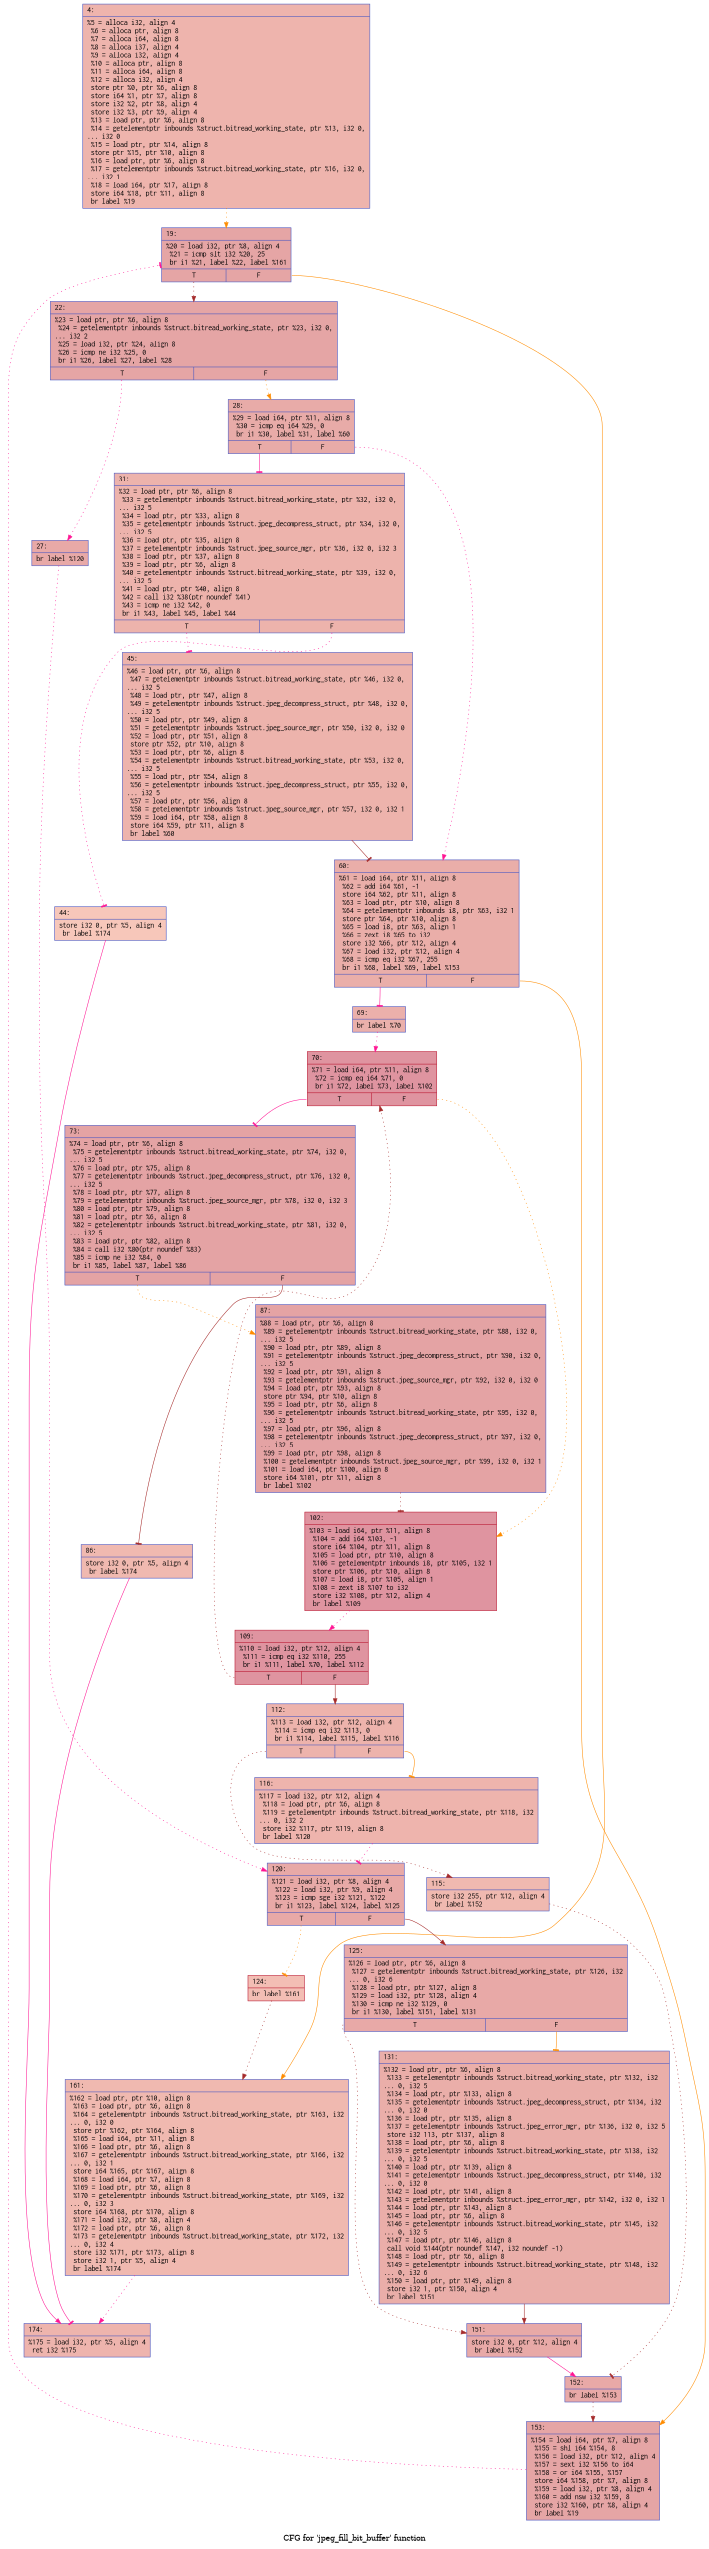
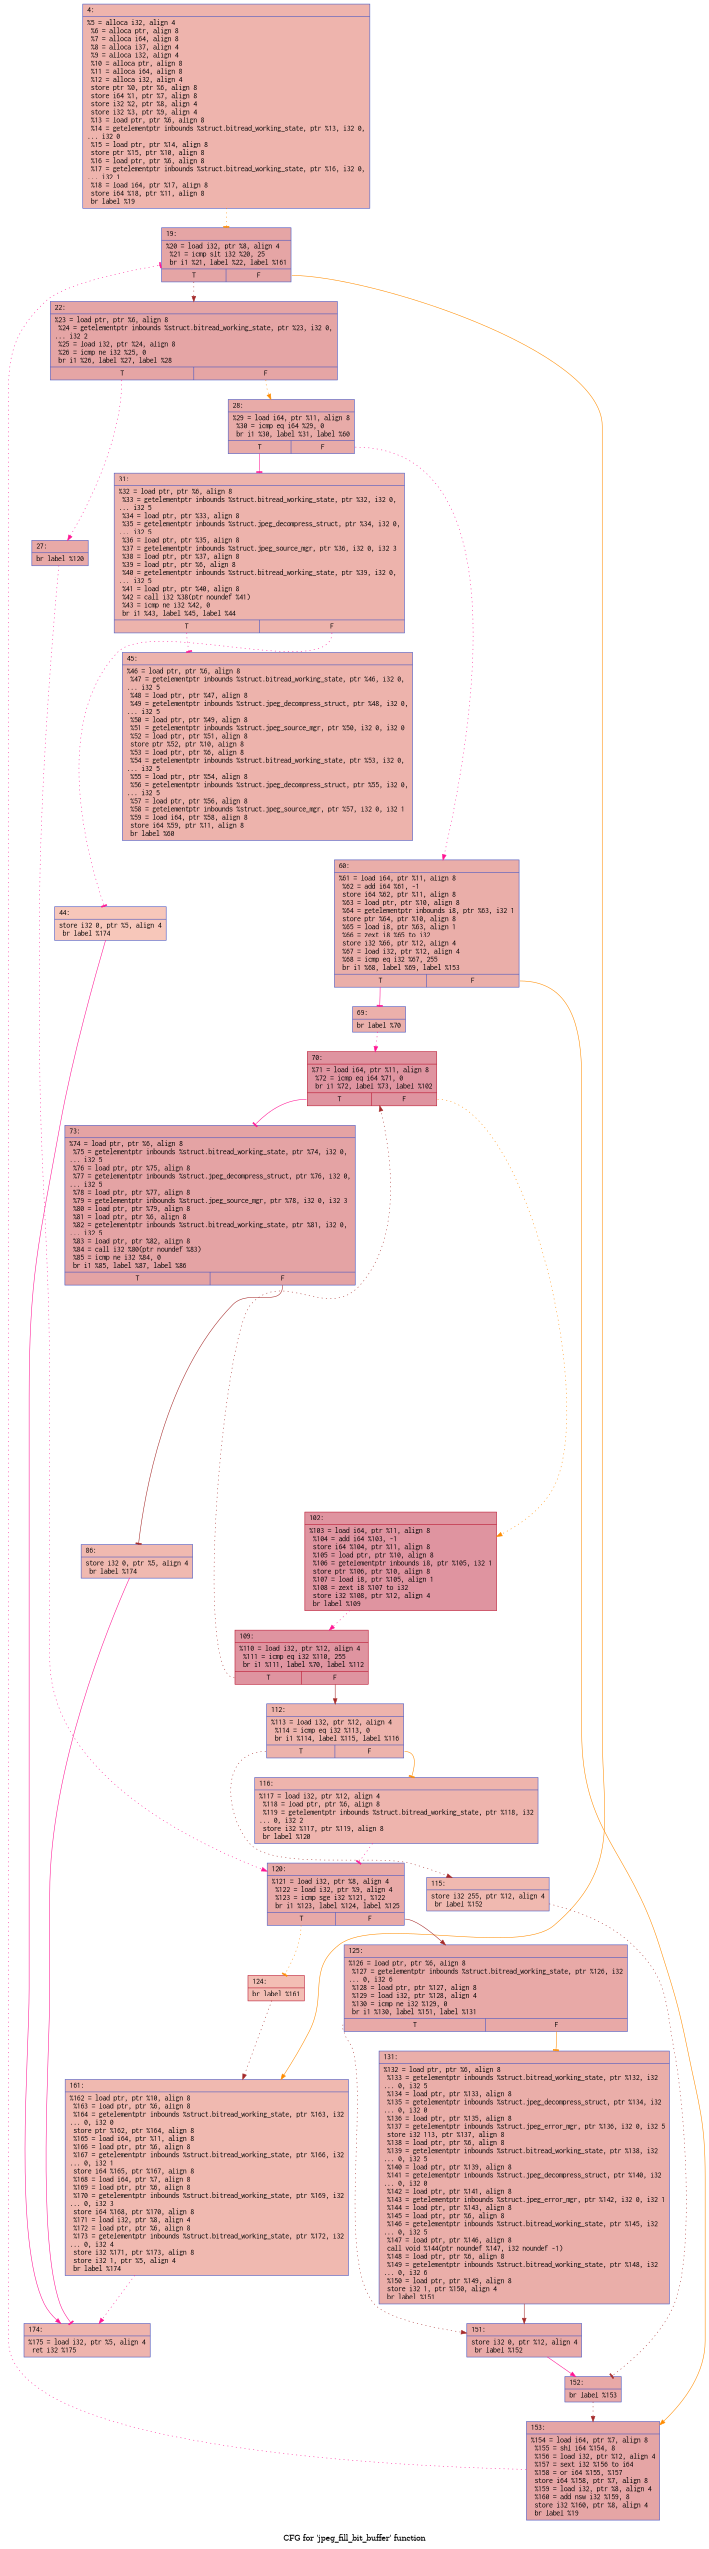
(226, 217) -> (226, 217)
(360, 849) -> none
(401, 1399) -> none
